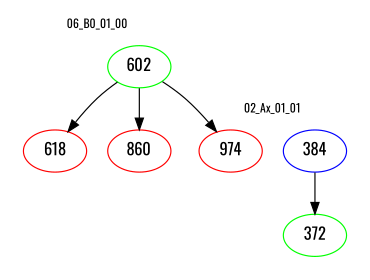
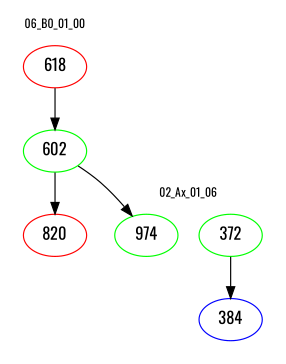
(95, 100) -> (55, 103)
(273, 109) -> (189, 194)
(139, 151) -> (55, 235)
(231, 151) -> (146, 235)
(315, 187) -> (231, 272)
